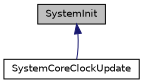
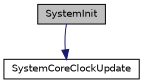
(78, 47) -> (65, 37)
